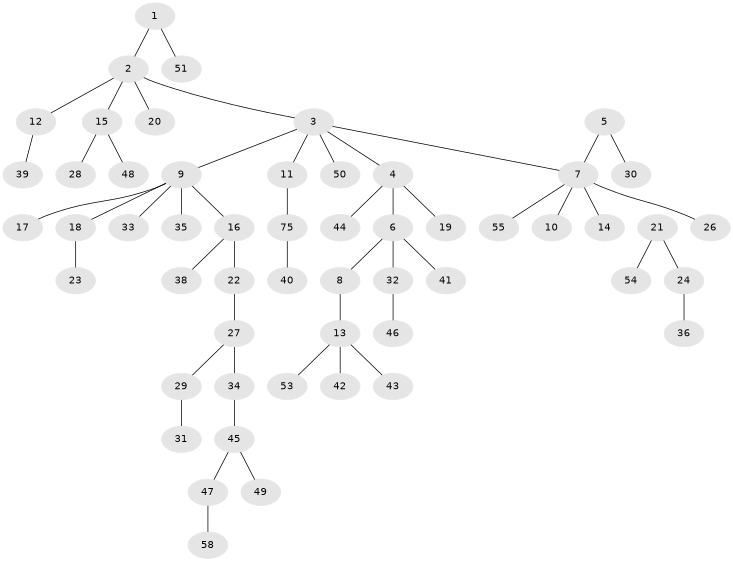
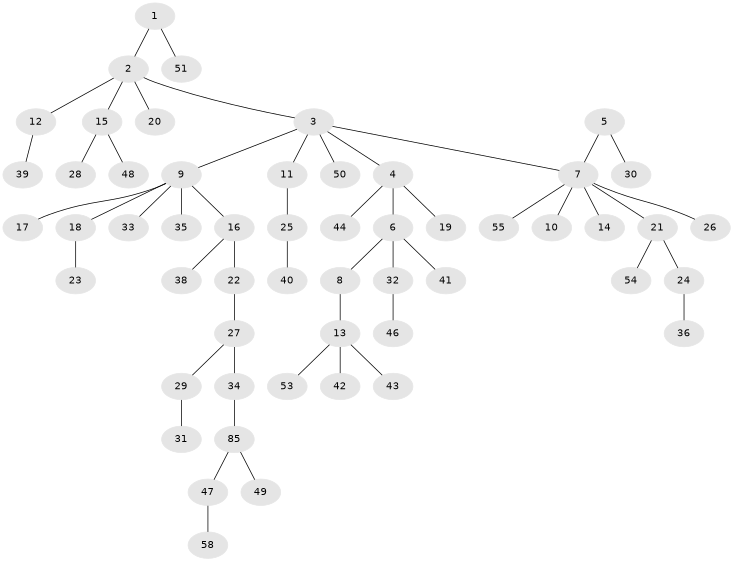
none -> (618, 201)
(287, 228) -> (287, 228)
(234, 439) -> (234, 439)
